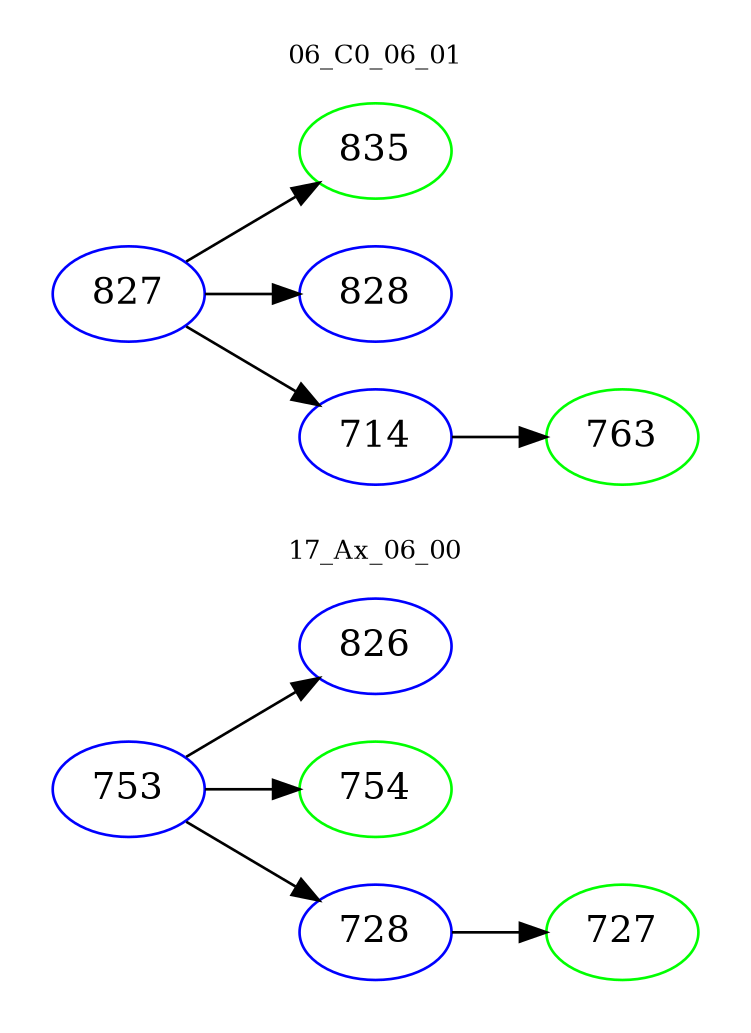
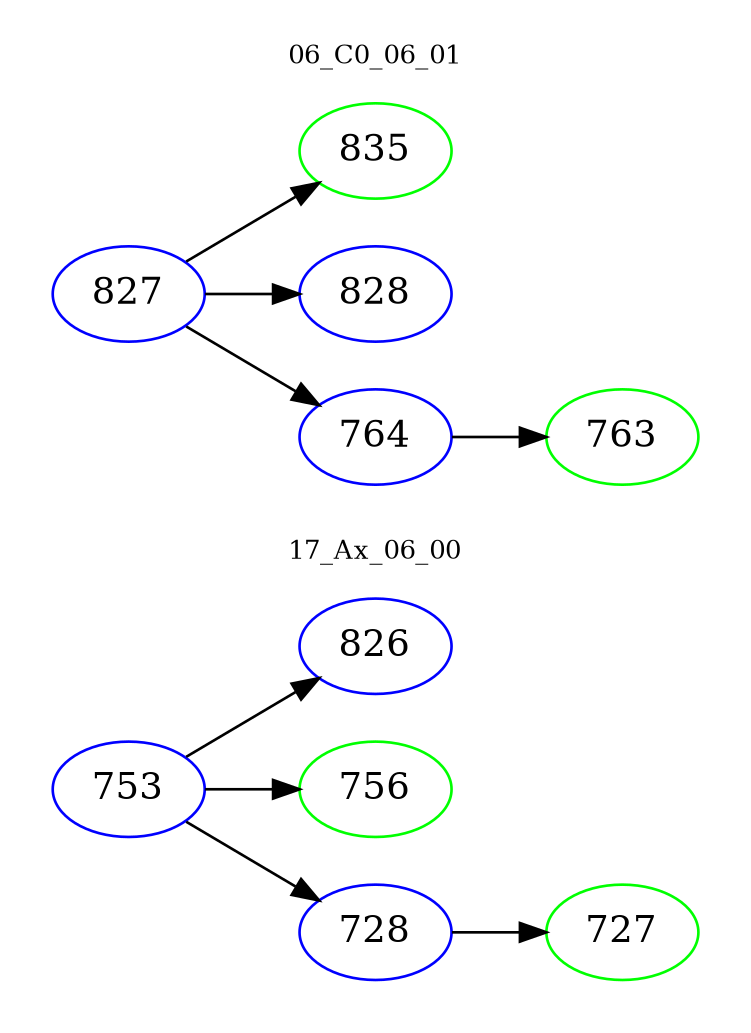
(376, 437) -> (376, 437)
(376, 789) -> (376, 789)
